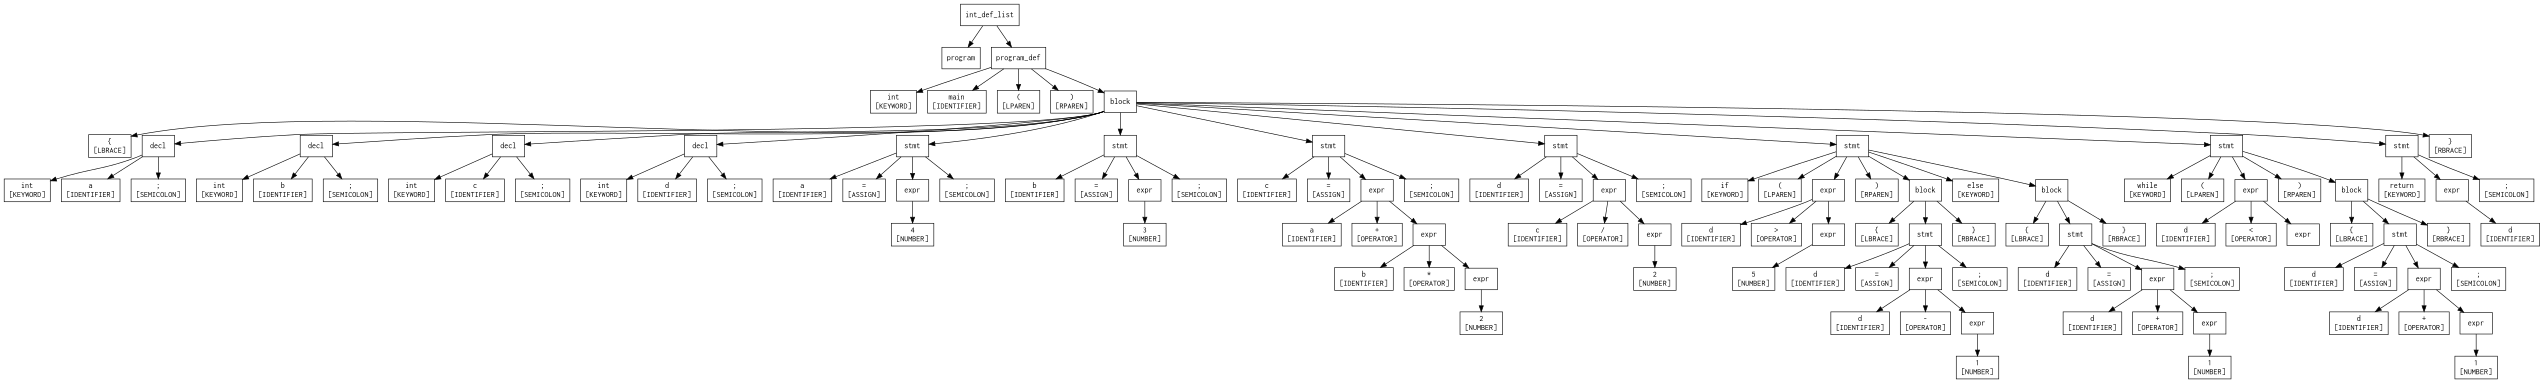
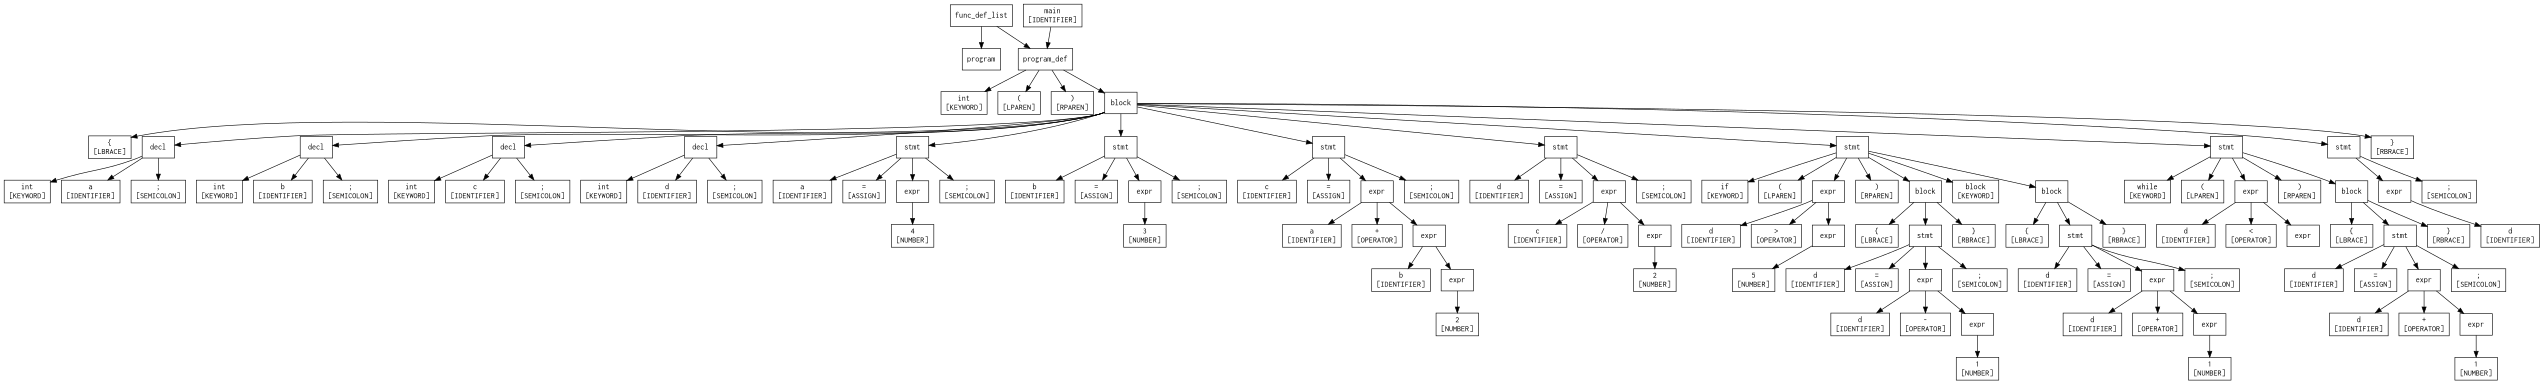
(990, 15) -> (981, 16)
(991, 78) -> (1050, 35)
(1976, 190) -> (1976, 192)
(2402, 190) -> none
(1429, 279) -> none
